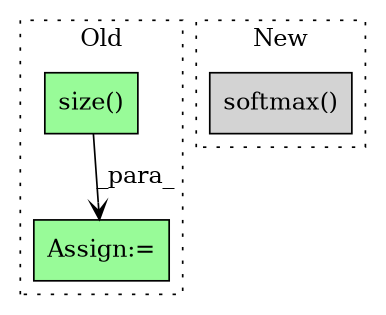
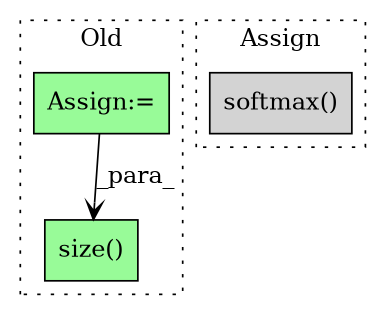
(281, 40) -> (281, 40)
(96, 168) -> (97, 168)
